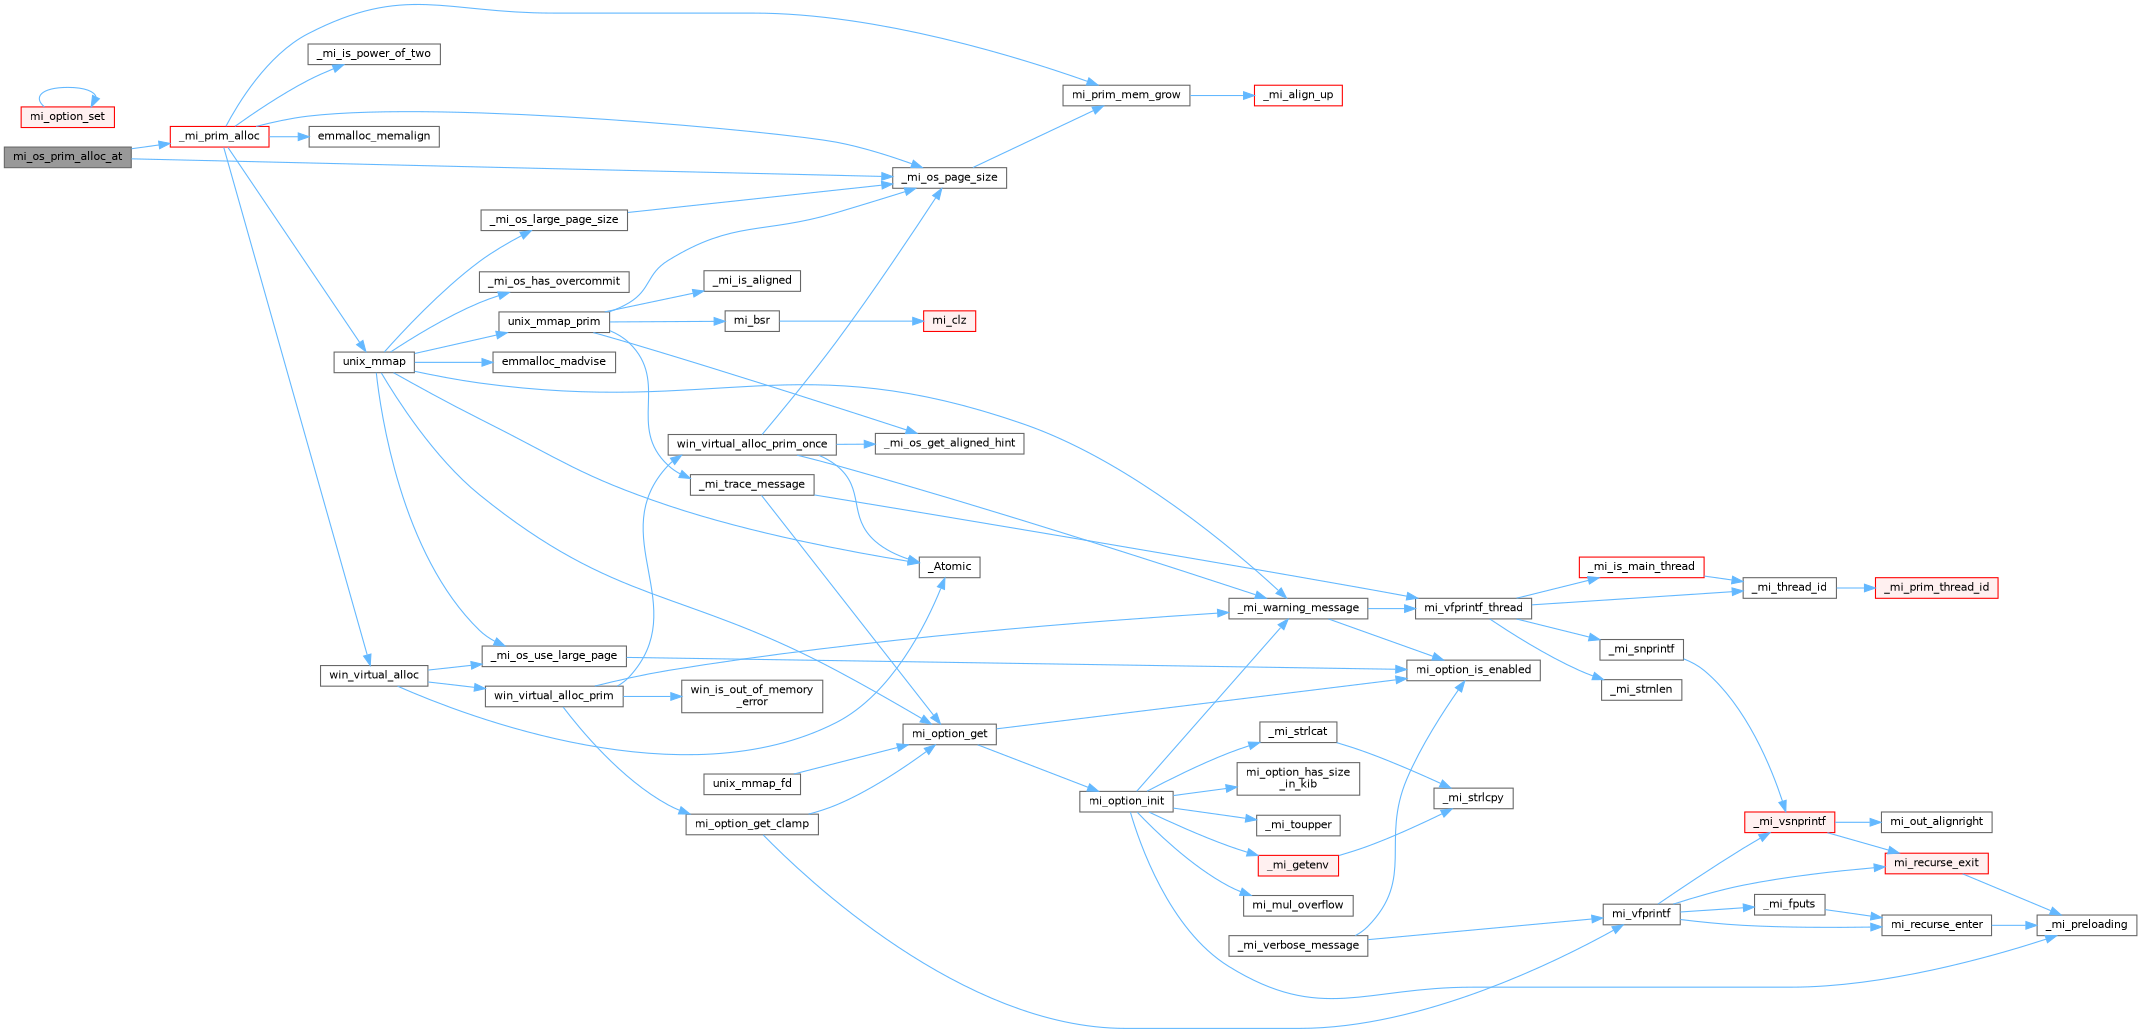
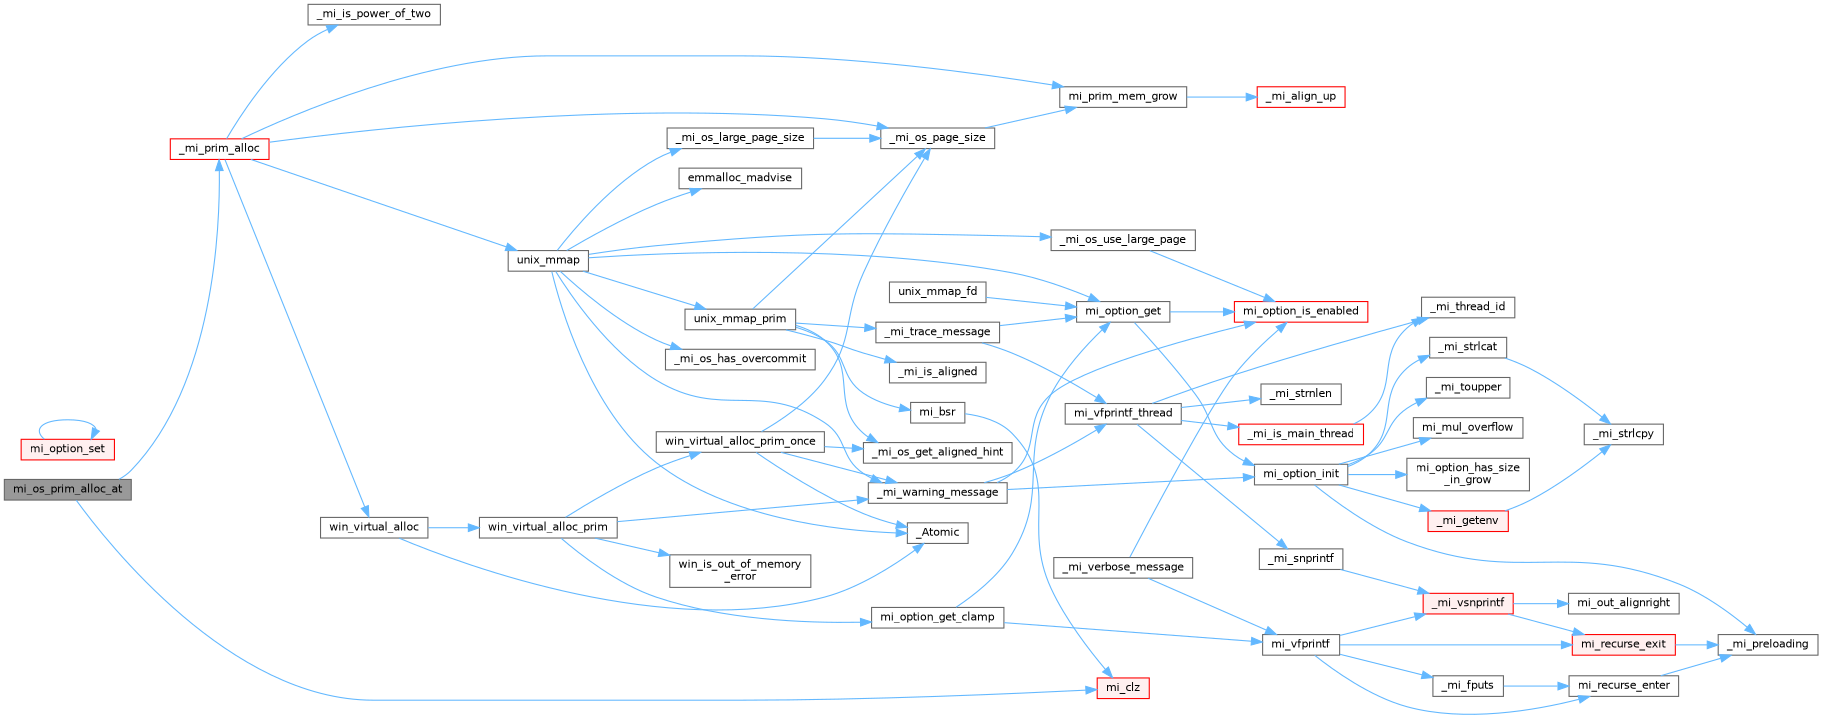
(374, 137) -> none
(507, 168) -> (545, 700)
(1937, 588) -> none
(450, 668) -> none
(1474, 670) -> (1301, 312)
(1209, 709) -> (1125, 483)
(1298, 779) -> (1468, 475)
